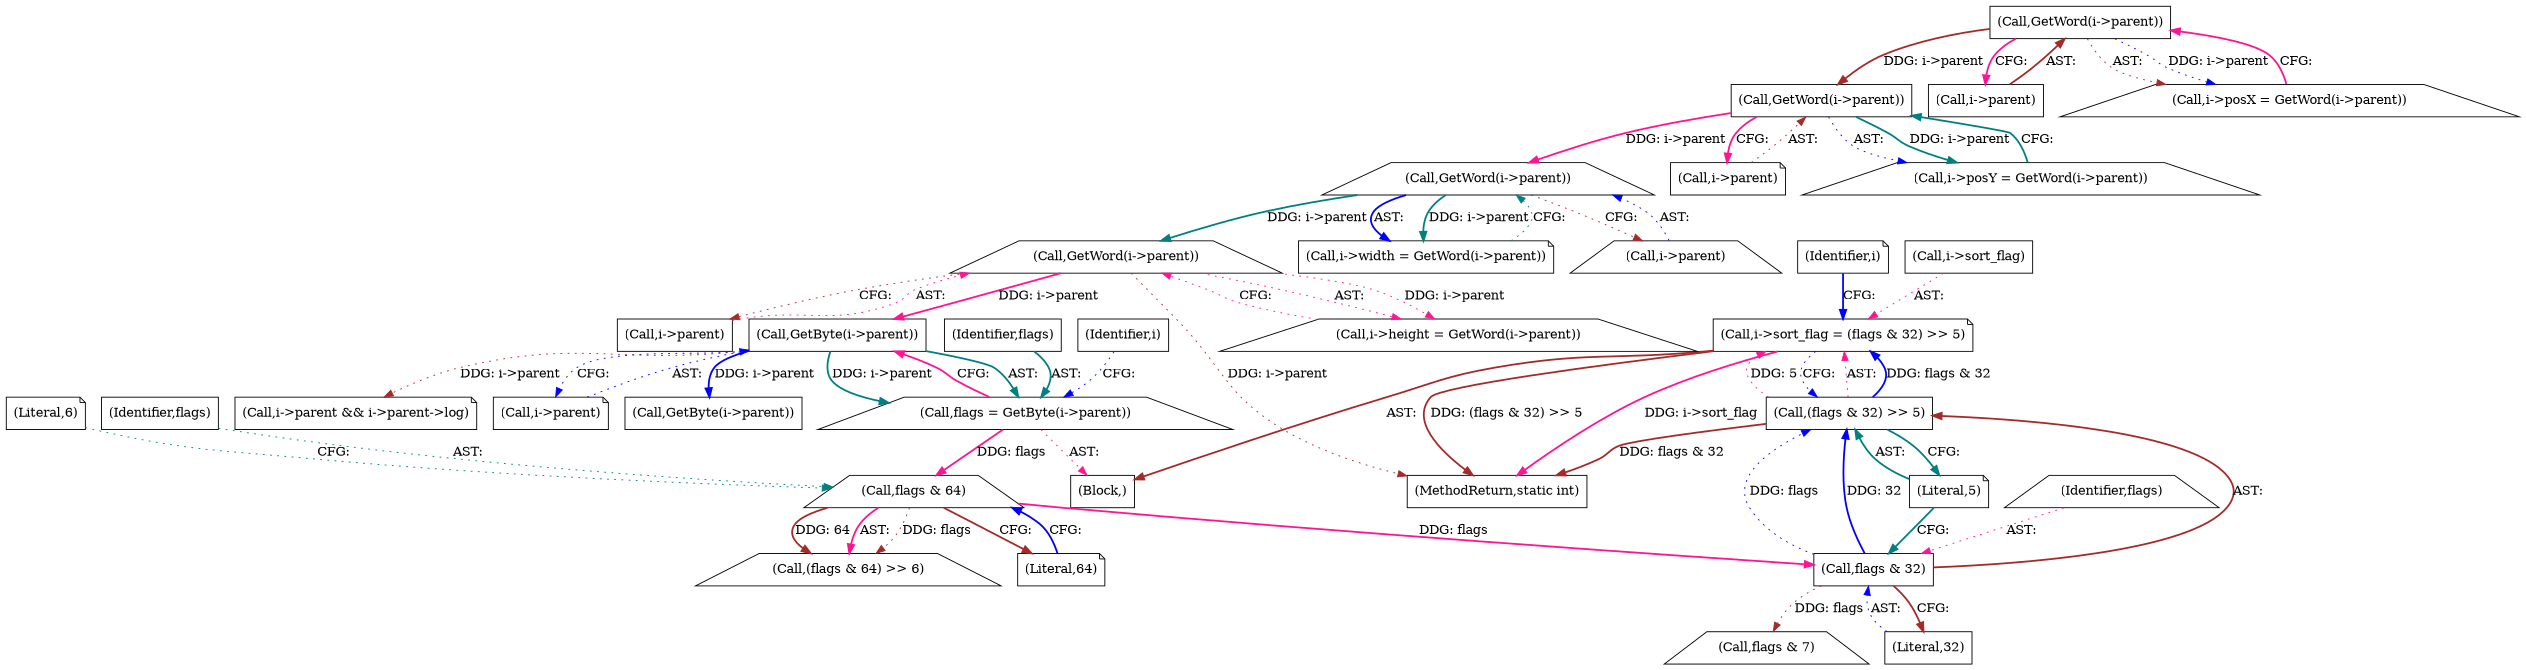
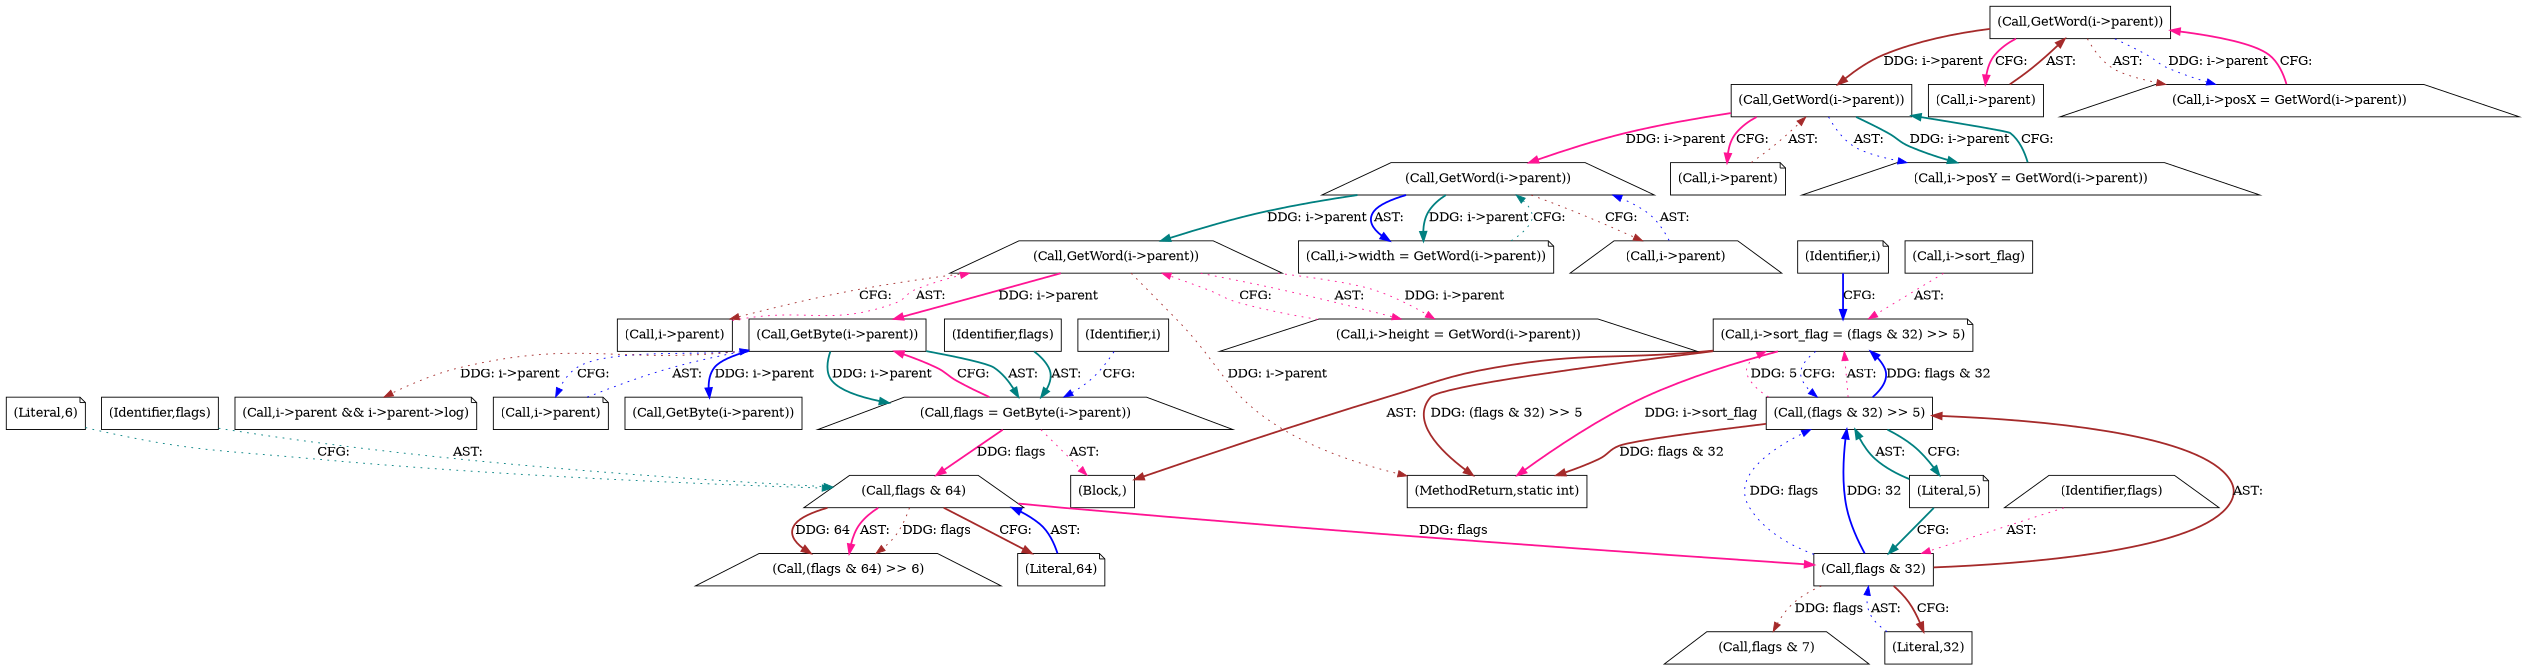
(1068, 531) -> (1068, 531)
